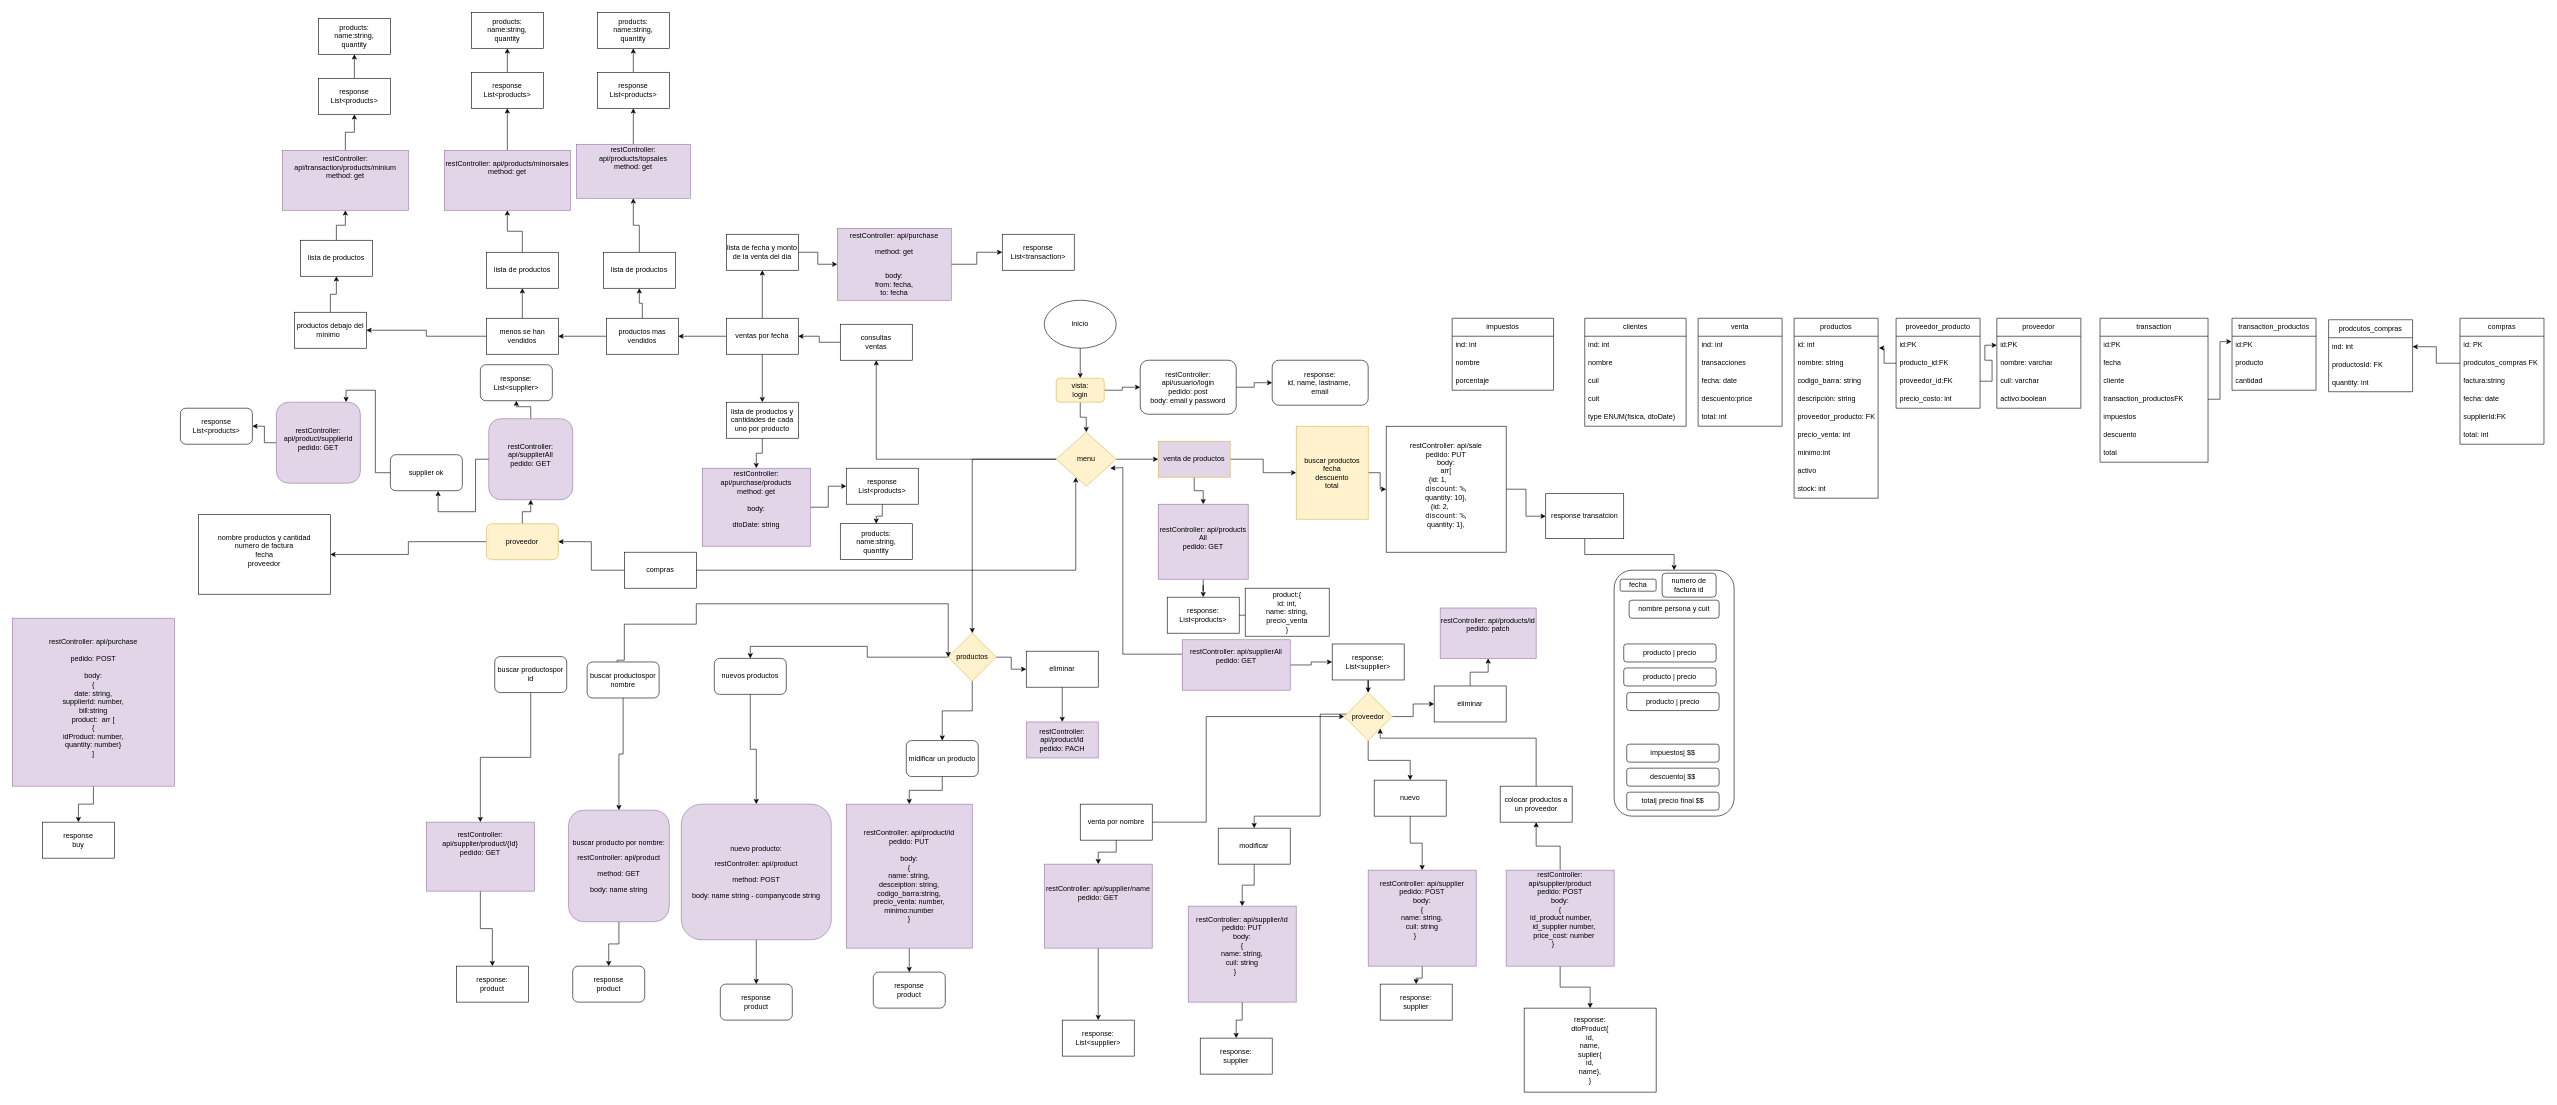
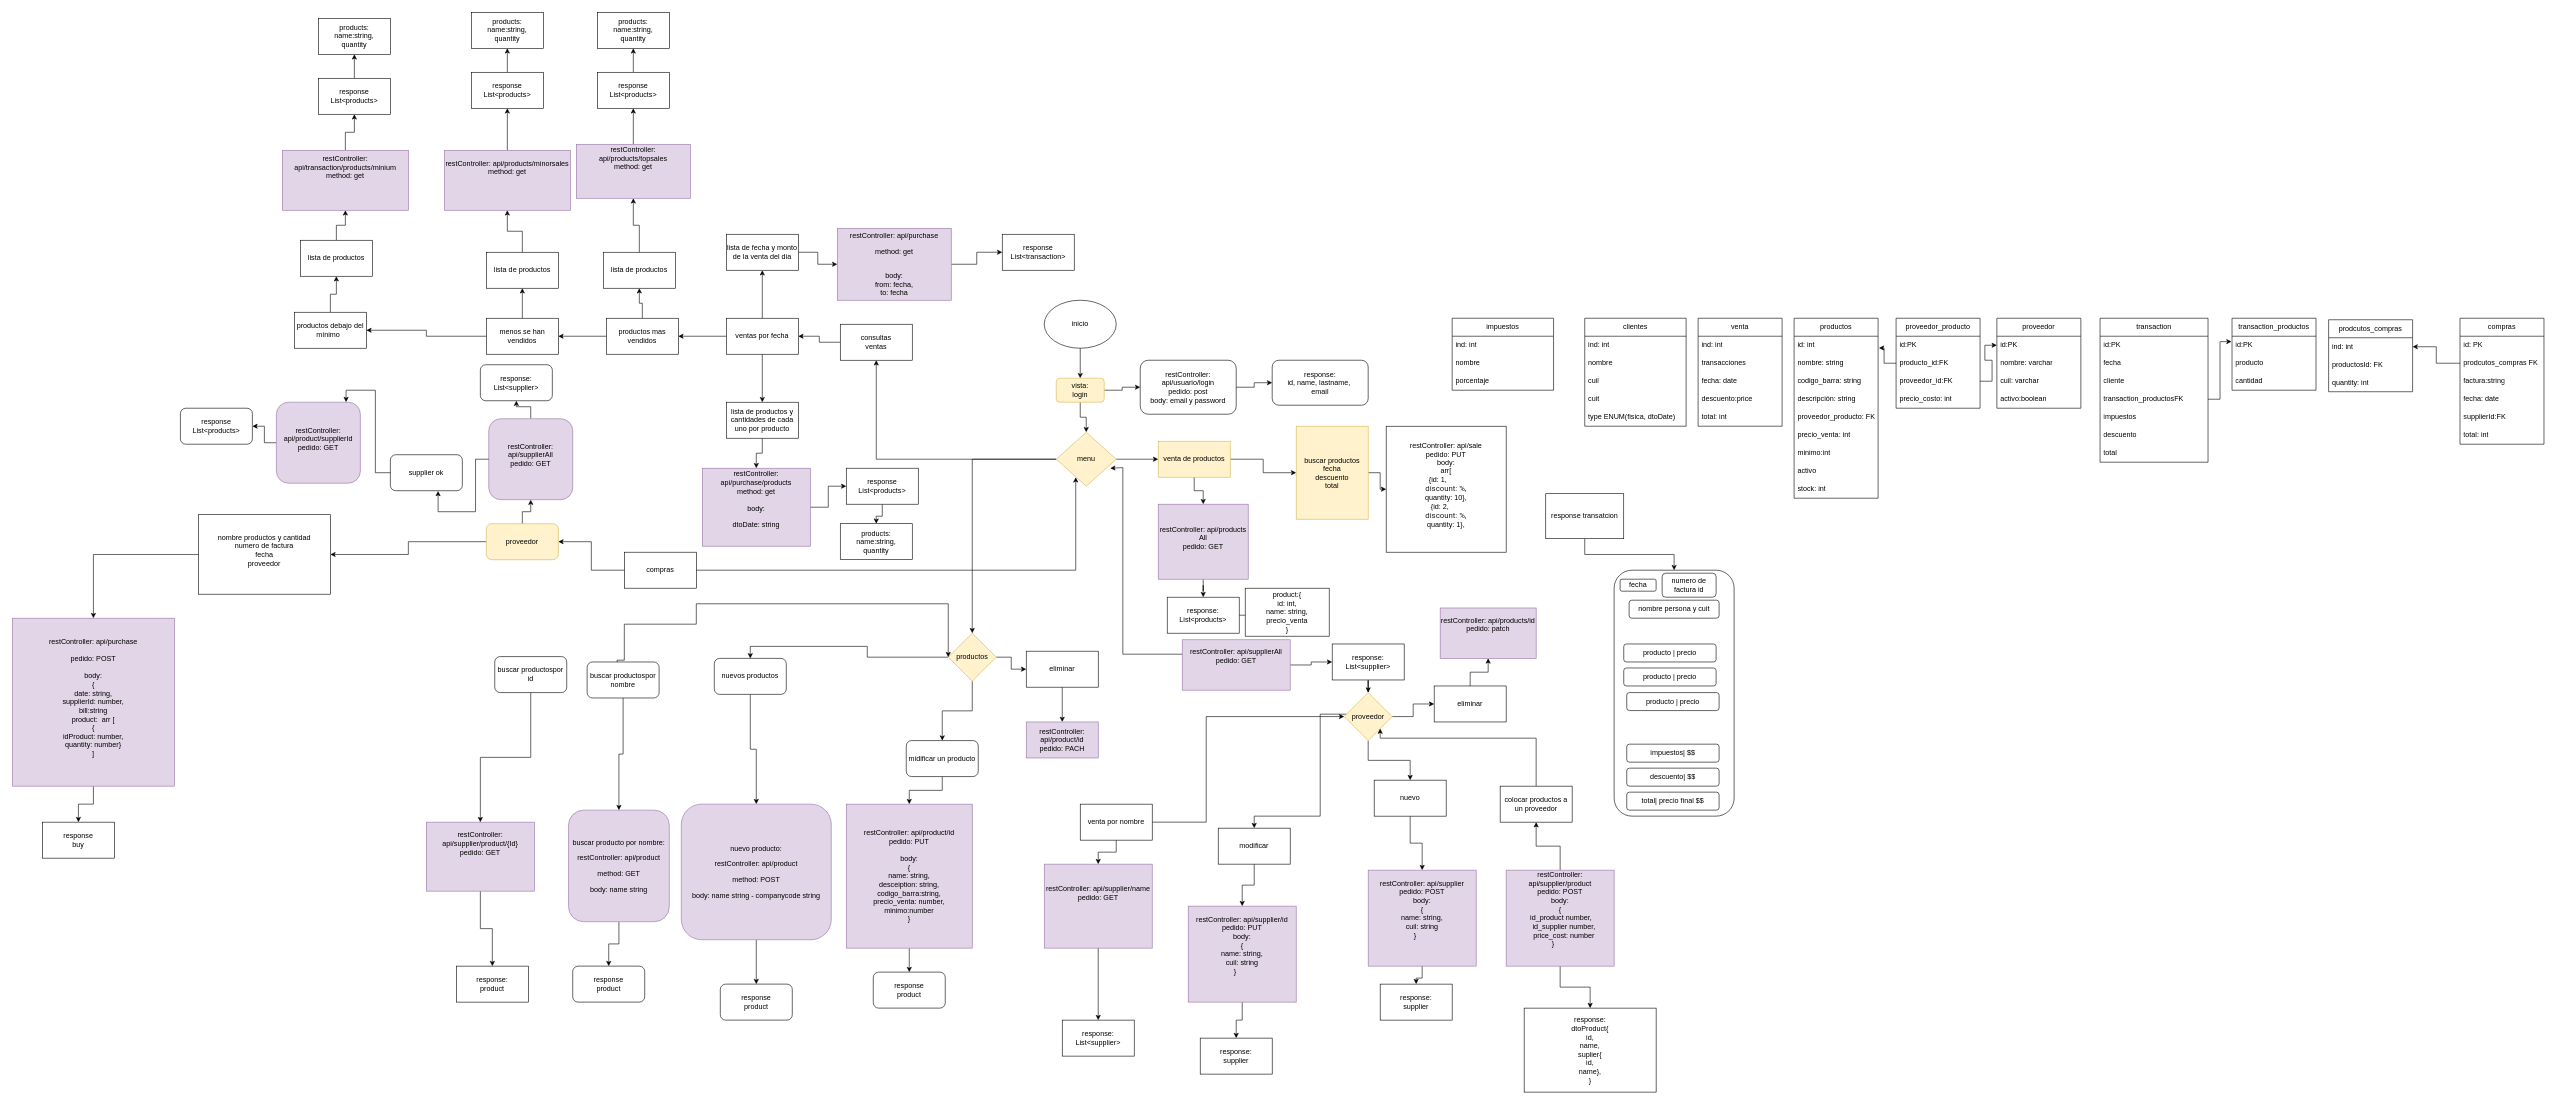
(1194, 459) -> (1194, 459)
(1525, 489) -> none
none -> (116, 555)
